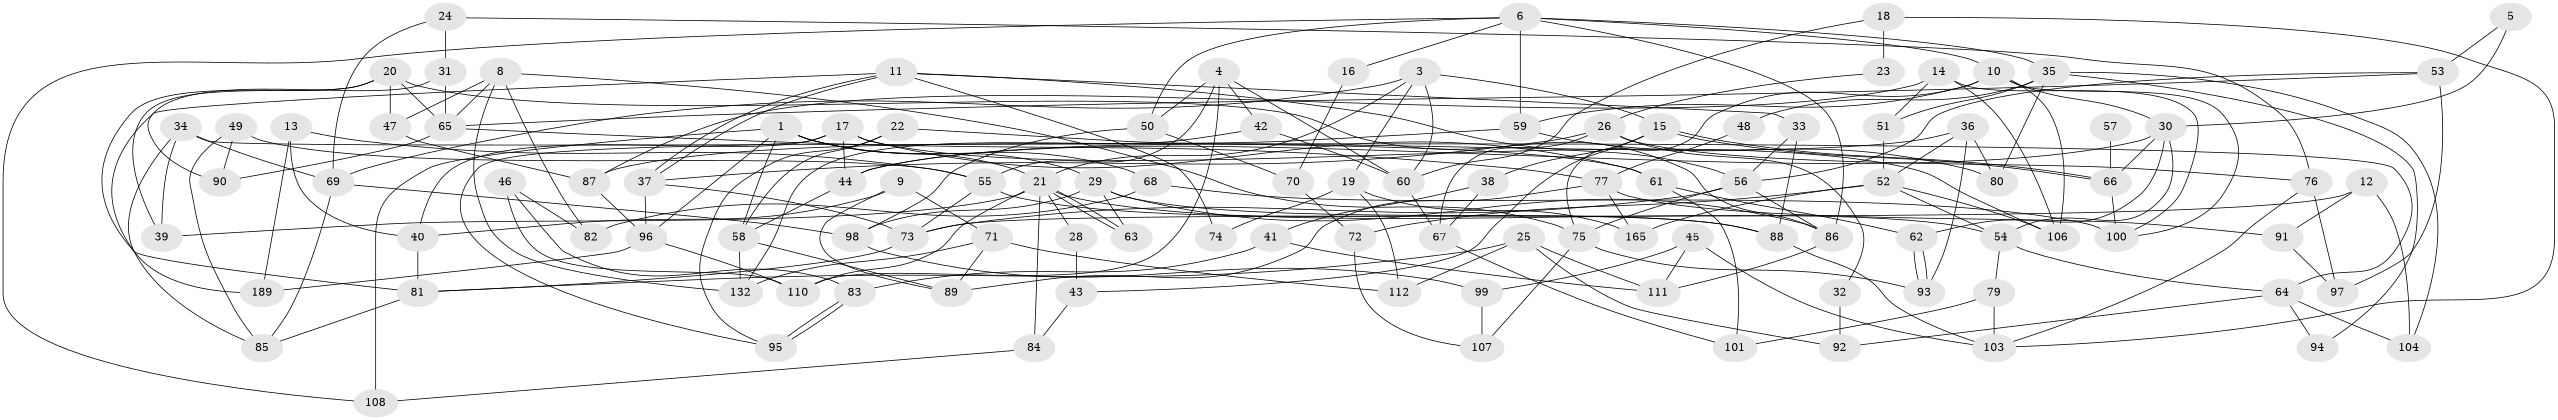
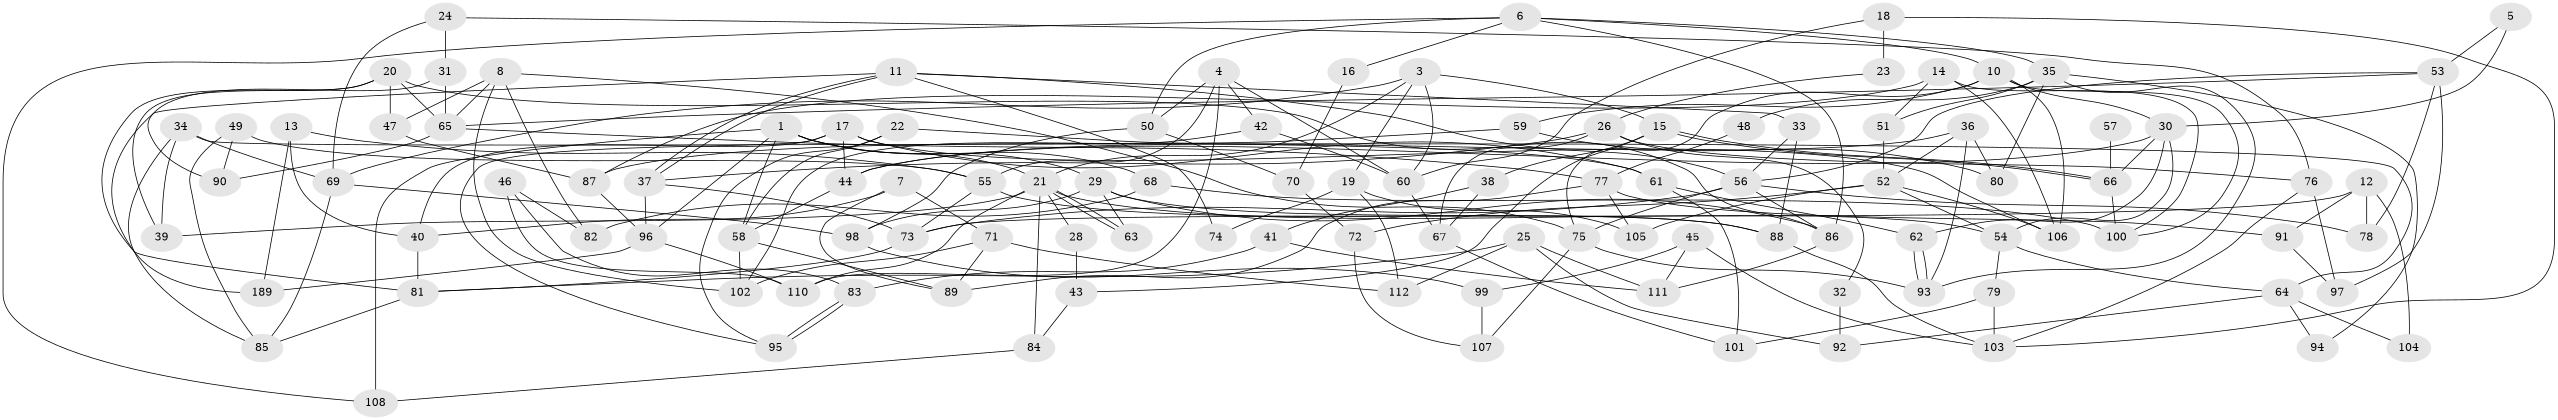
(1520, 72) -> none
(2328, 107) -> (2242, 192)
(901, 182) -> (901, 182)
(1636, 238) -> (1636, 238)
none -> (2367, 238)
(741, 293) -> (741, 293)
